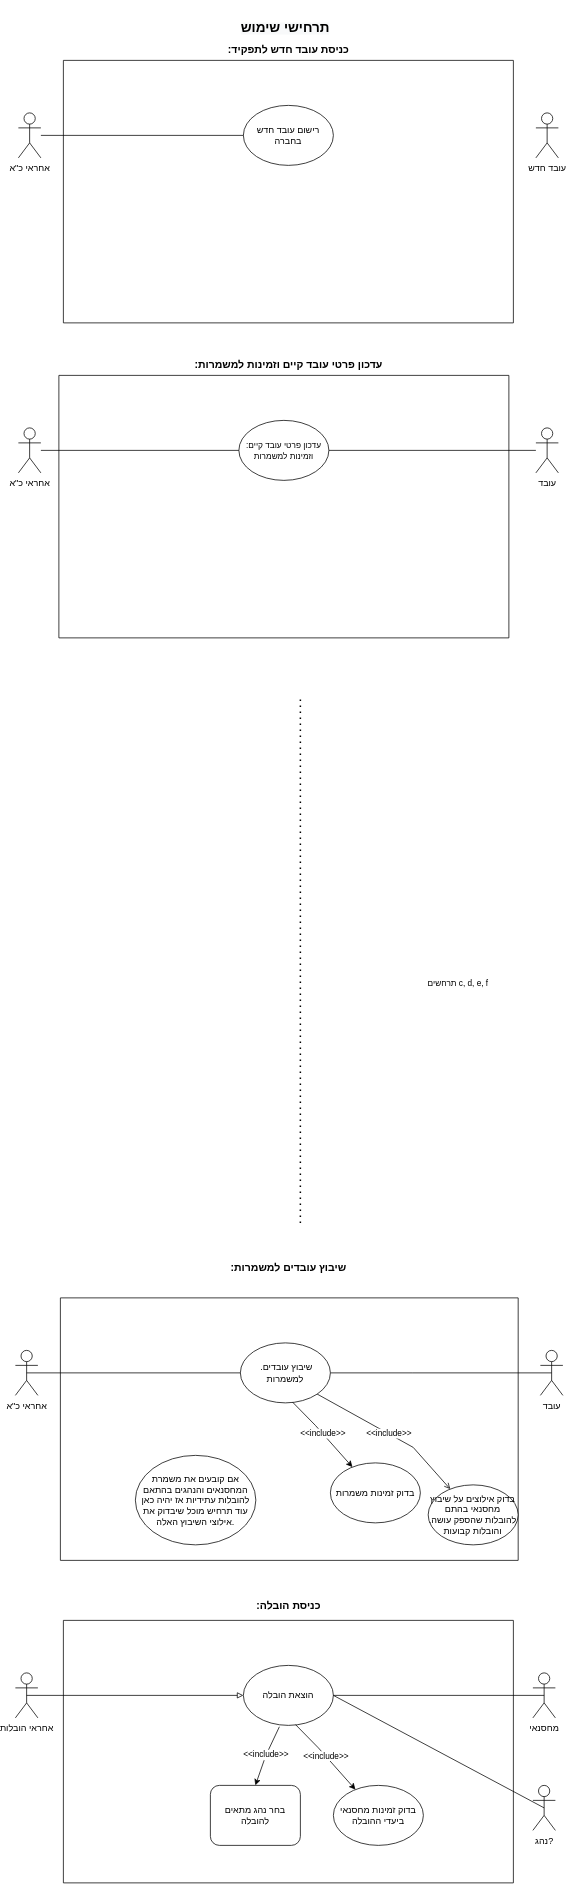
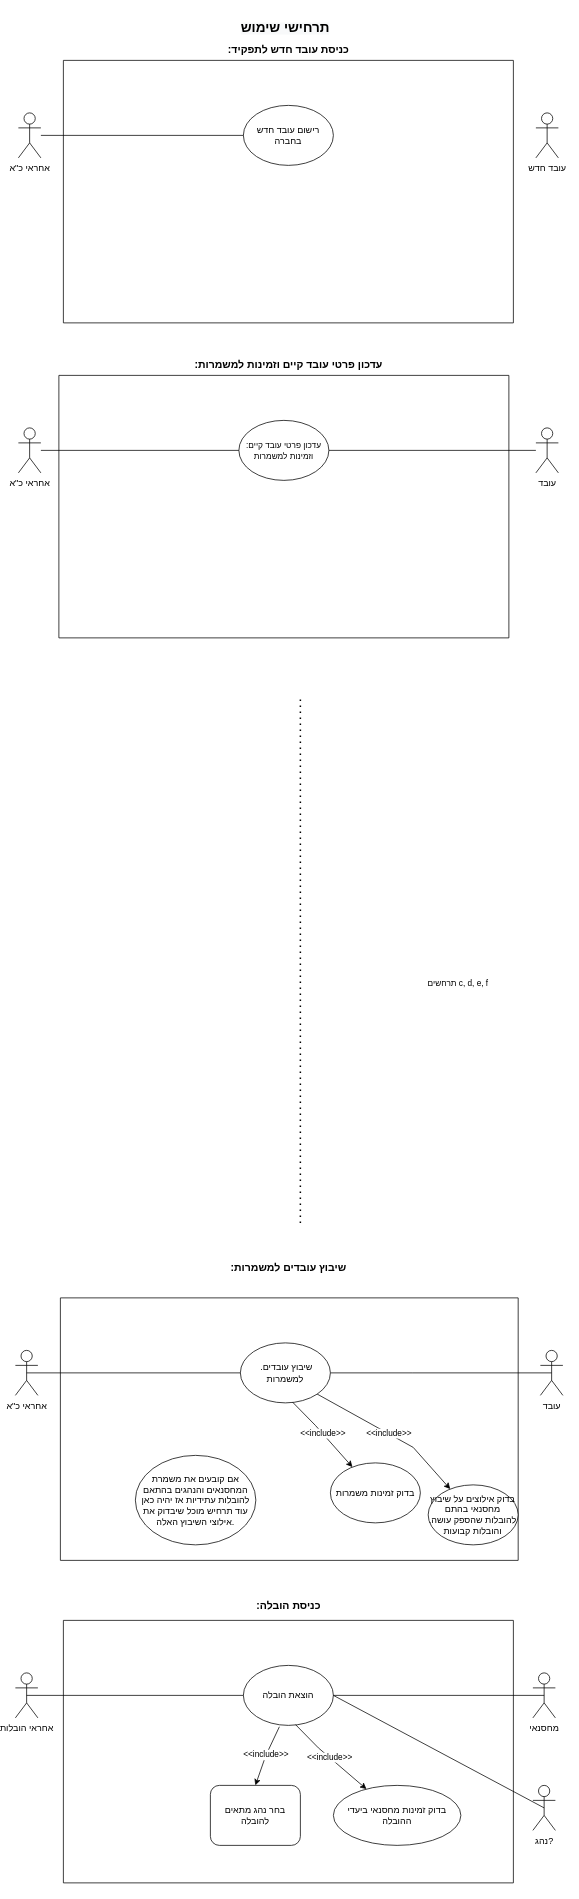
(446, 1485) -> (446, 1484)
(236, 1695) -> (239, 1695)
(378, 1815) -> (397, 1815)
